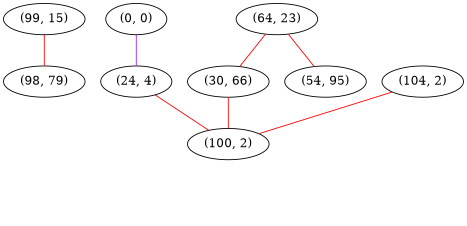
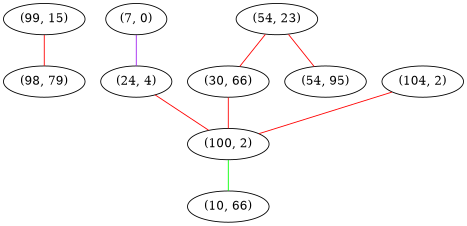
(136, 19) -> (136, 19)
(277, 19) -> (277, 19)
none -> (228, 207)
